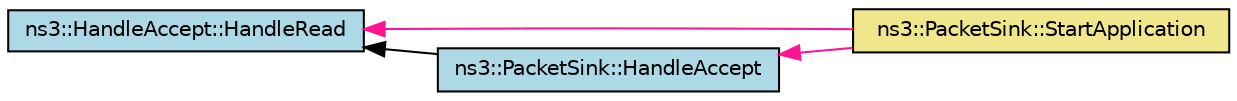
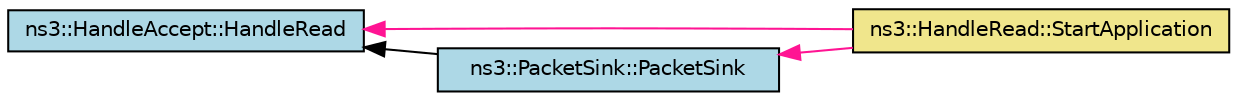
(1041, 31) -> (1041, 31)
(608, 70) -> (608, 70)
